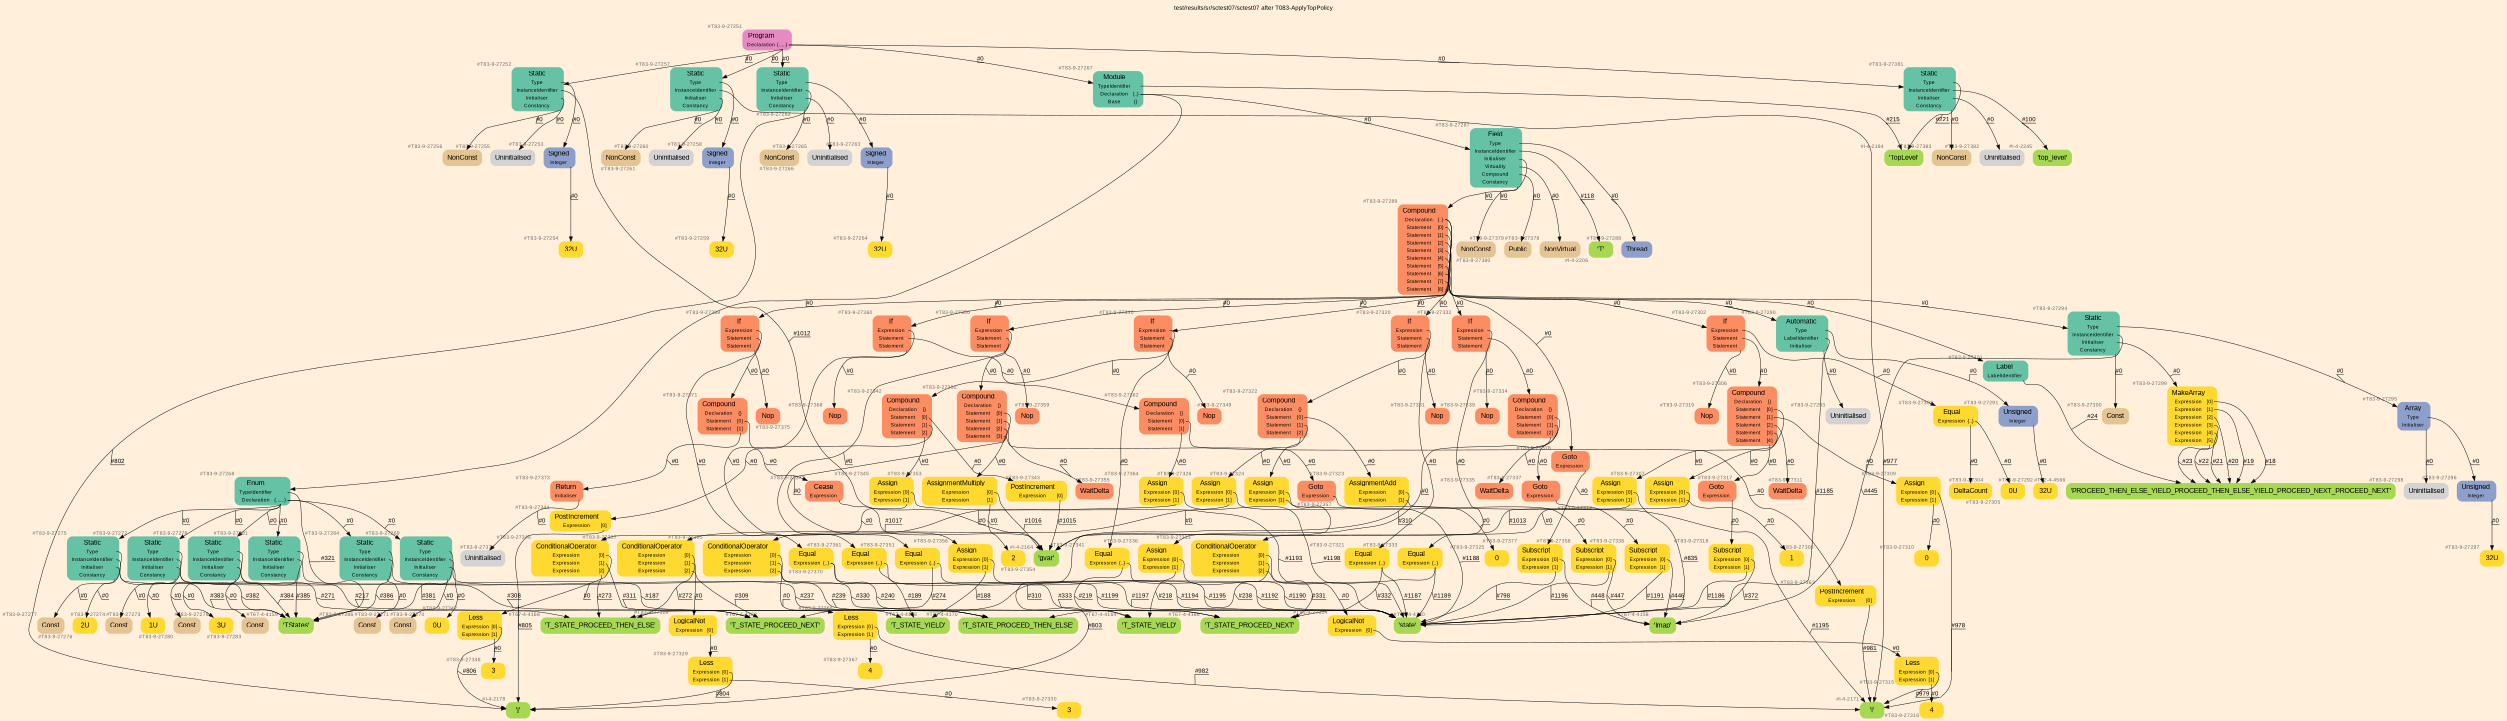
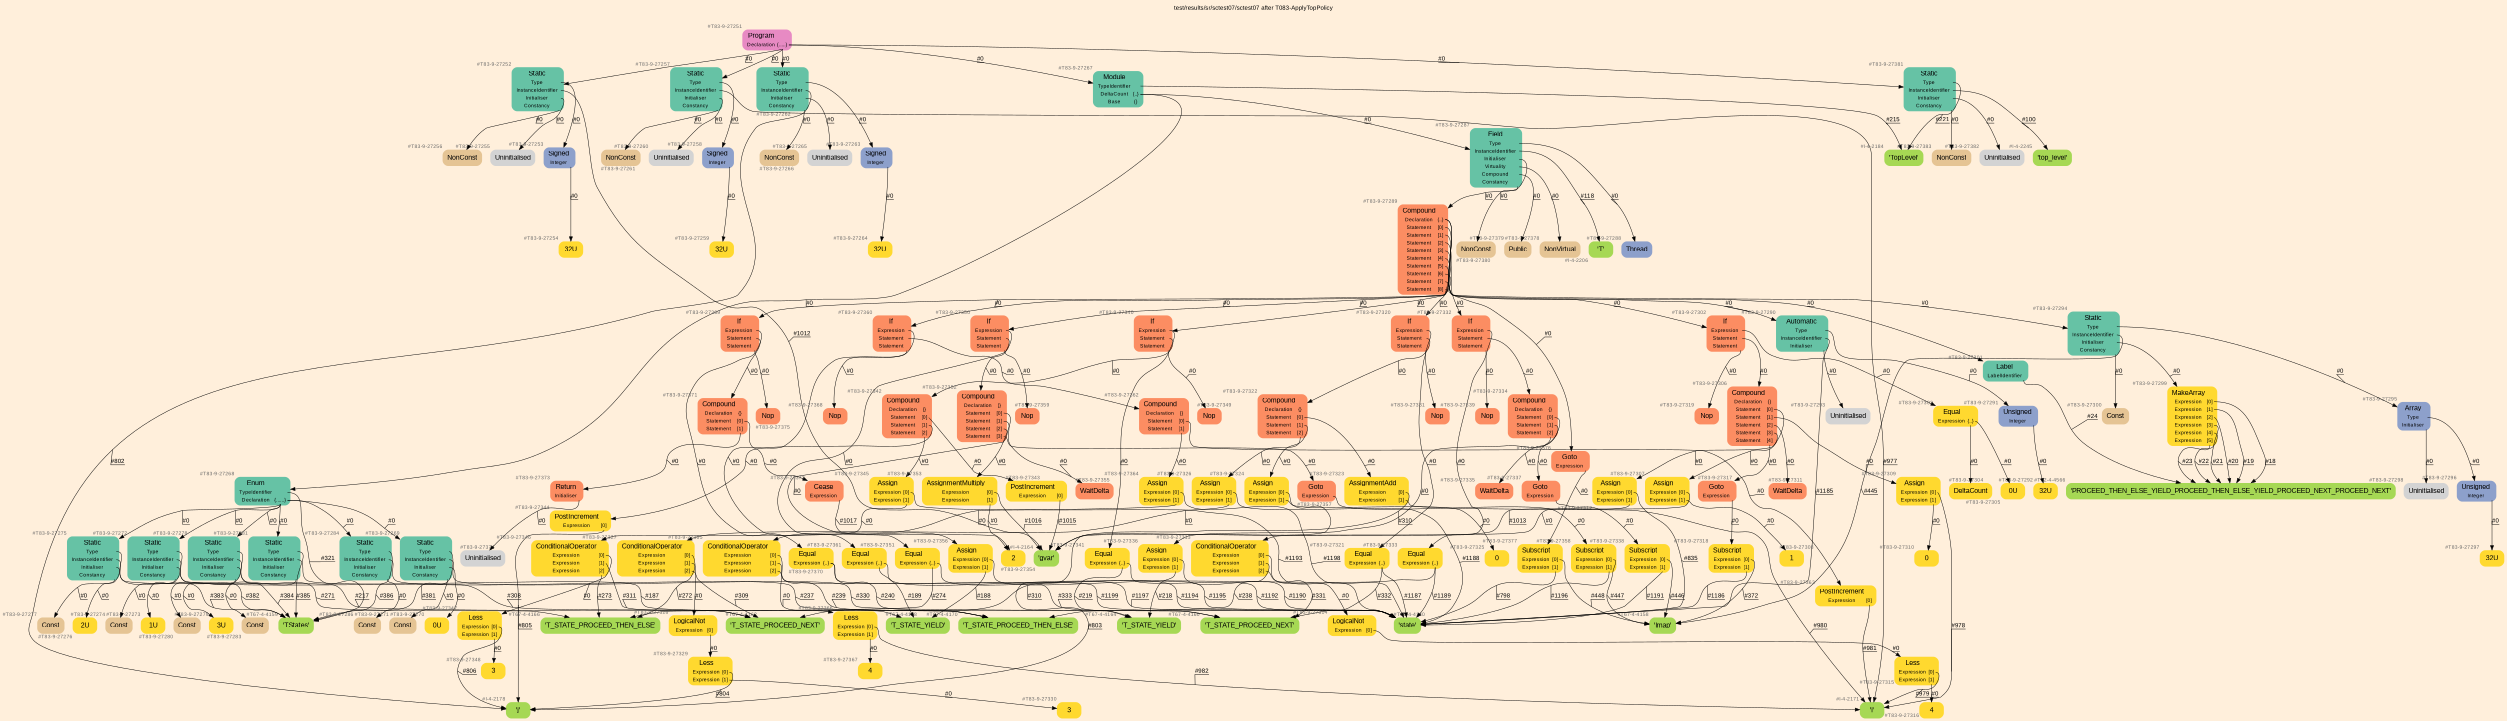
(1114, 94) -> (1114, 94)
(1801, 338) -> (1801, 338)
(881, 526) -> (909, 535)
(1821, 626) -> (1821, 626)
